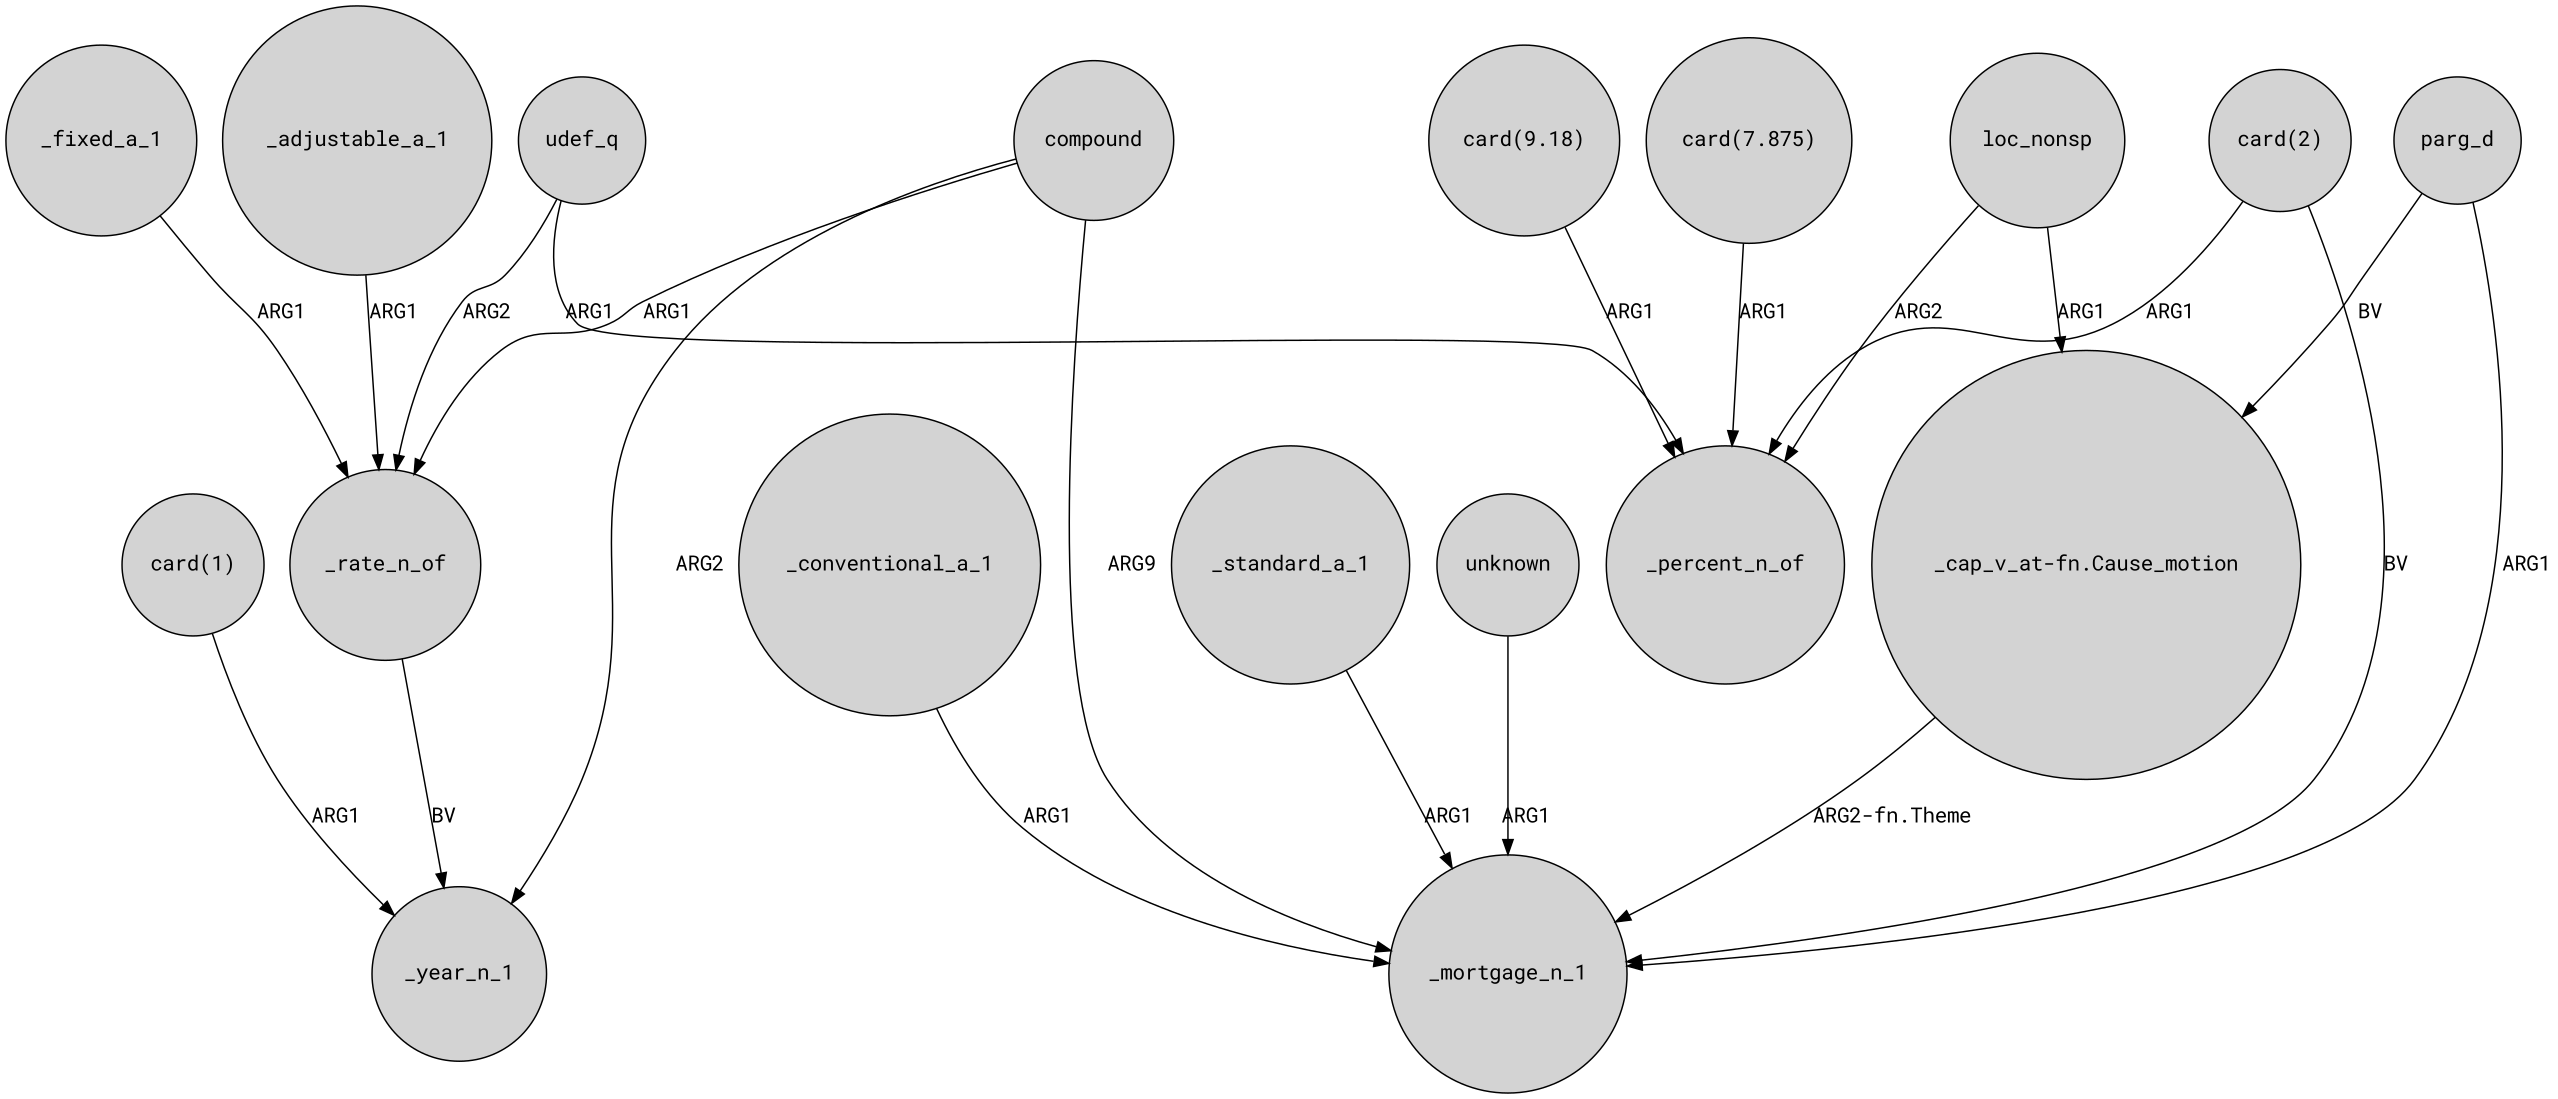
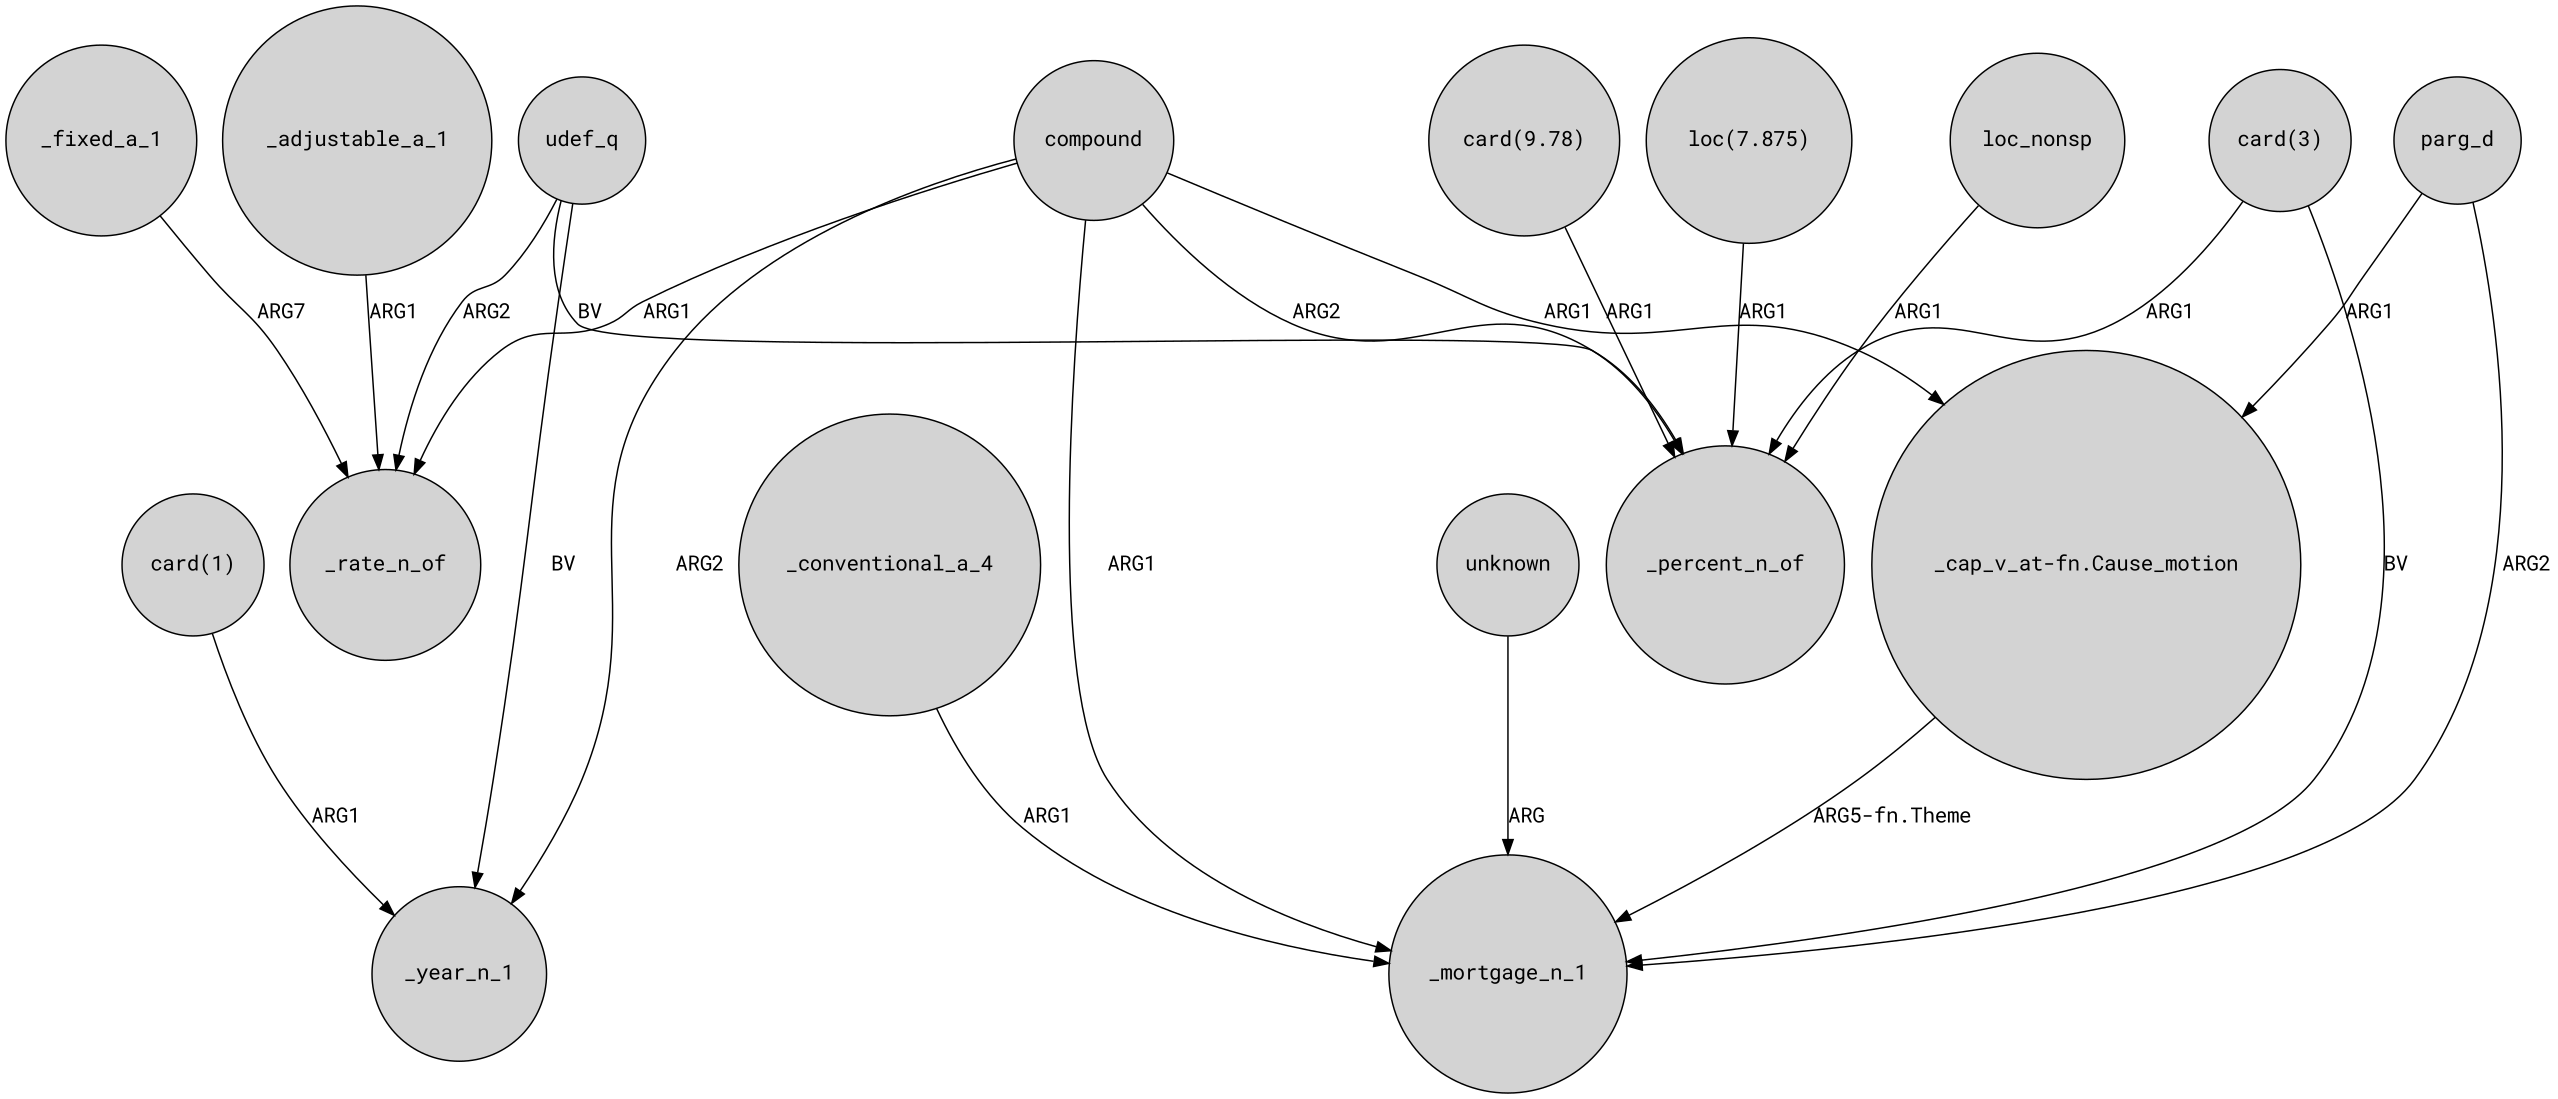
(1524, 141) -> (1524, 141)
(1749, 141) -> (1749, 141)
(2280, 141) -> (2280, 141)
(2054, 282) -> (1563, 327)
(282, 313) -> (282, 313)
(590, 313) -> (590, 313)
(1919, 313) -> (1919, 313)
(2370, 313) -> (2370, 313)
none -> (1455, 330)
(890, 565) -> (890, 565)
(1132, 565) -> (1132, 565)
(1291, 565) -> none
(2527, 565) -> (2527, 565)
(422, 766) -> (527, 538)
(1526, 817) -> (1526, 817)
(1893, 817) -> (1893, 817)
